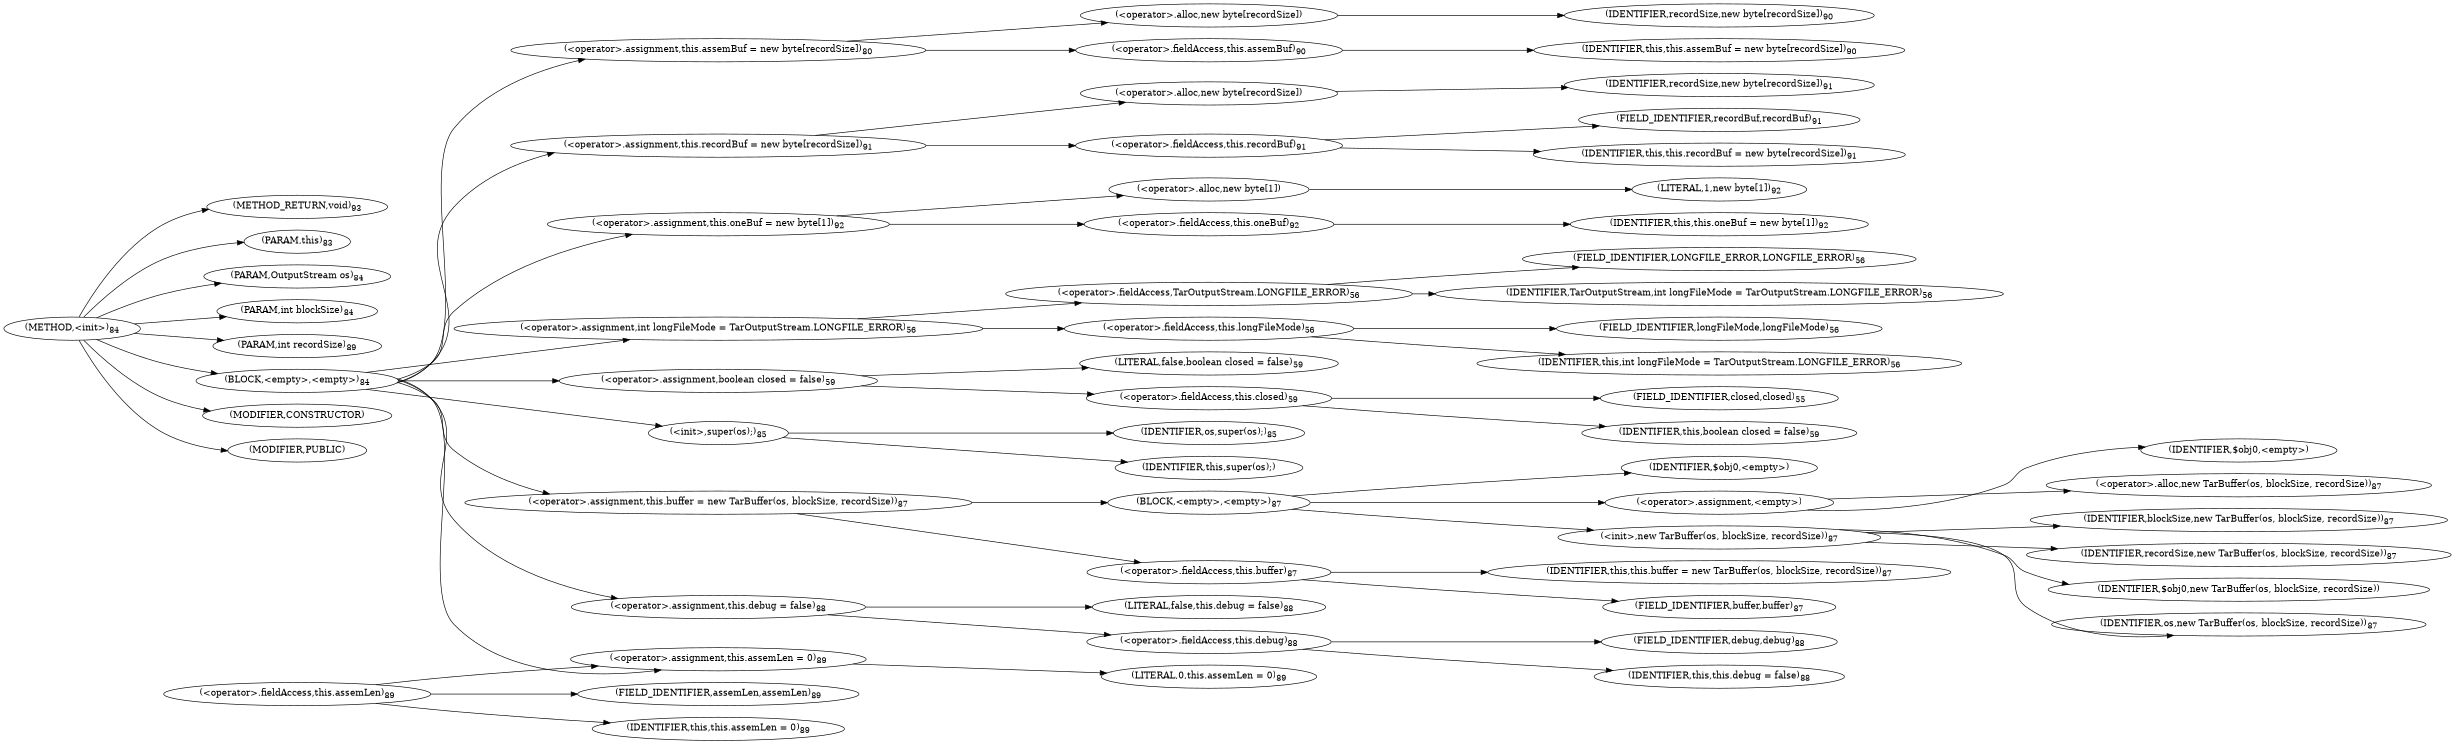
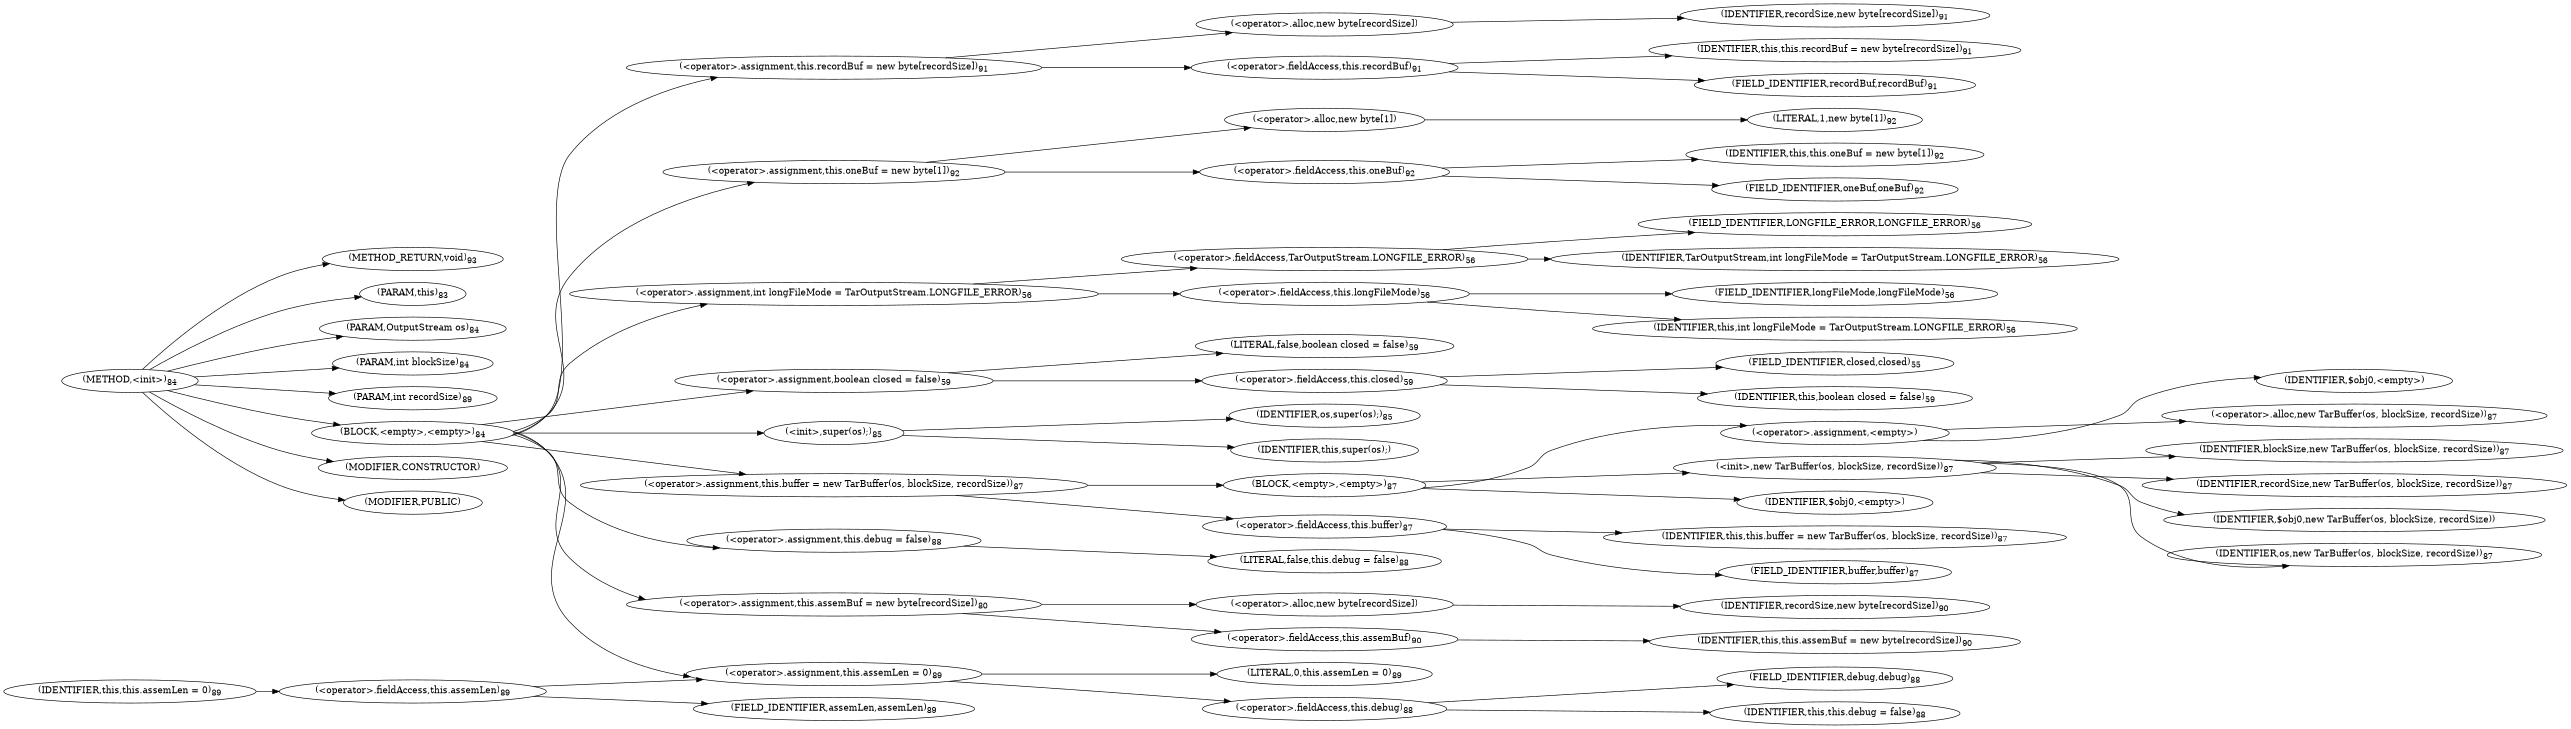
none -> (1835, 189)
(966, 625) -> (1087, 691)
(490, 714) -> (264, 691)
